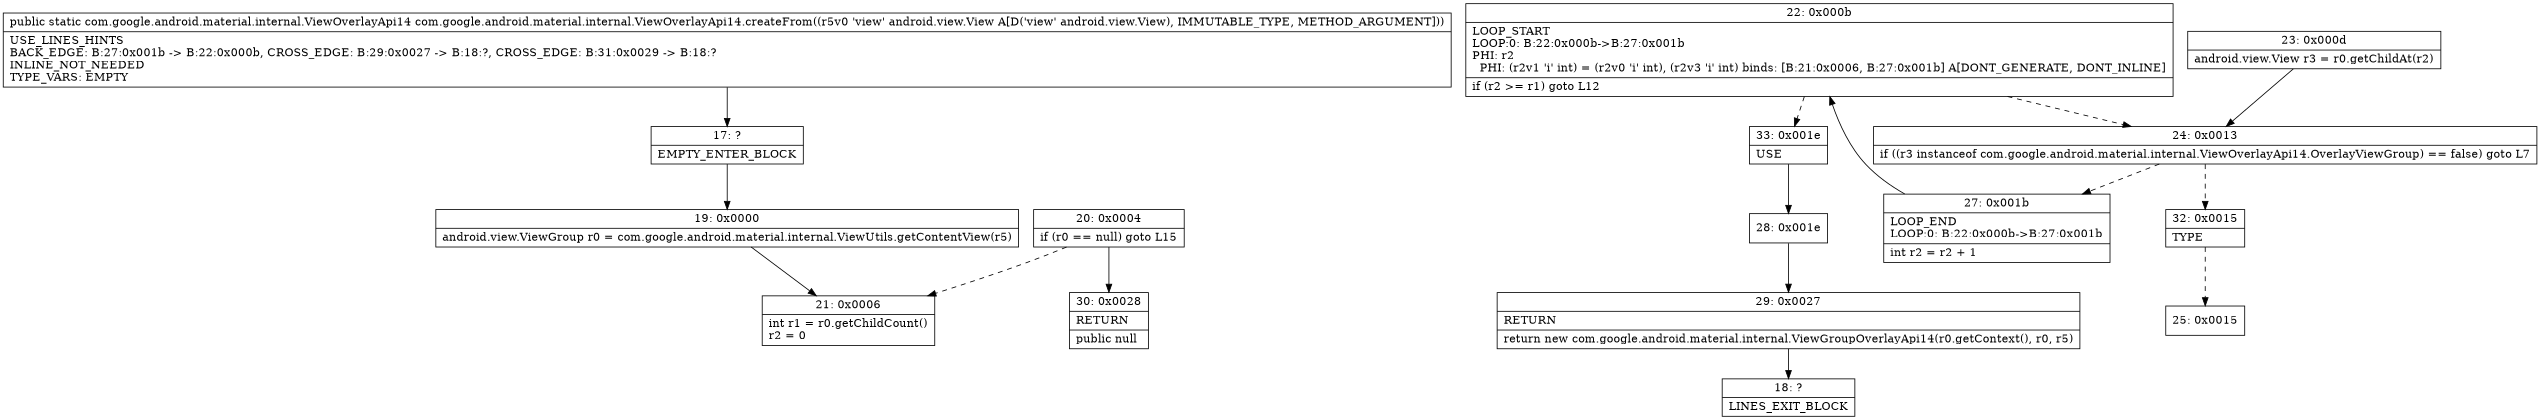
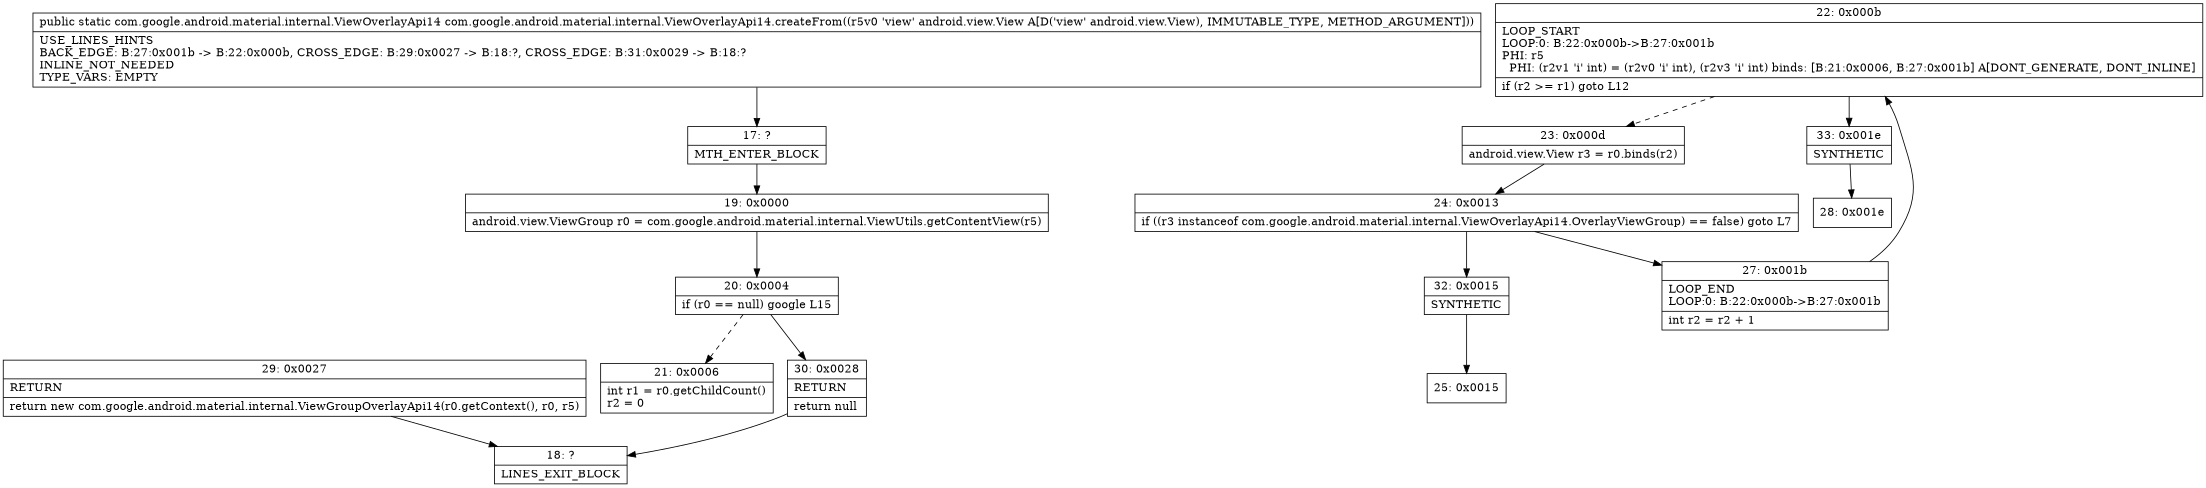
(1496, 56) -> (1525, 56)
(2314, 59) -> (1573, 154)
(1801, 108) -> (1849, 107)
(2065, 111) -> (1674, 110)
(727, 154) -> (757, 154)
(1769, 154) -> (1849, 154)
(2125, 178) -> (1594, 247)
(2205, 183) -> (1467, 250)
(1109, 237) -> (757, 305)
(2188, 237) -> (1467, 305)
(1789, 264) -> none
(780, 269) -> (757, 250)
(2205, 272) -> (1467, 340)
(1107, 339) -> (826, 407)
none -> (713, 438)
